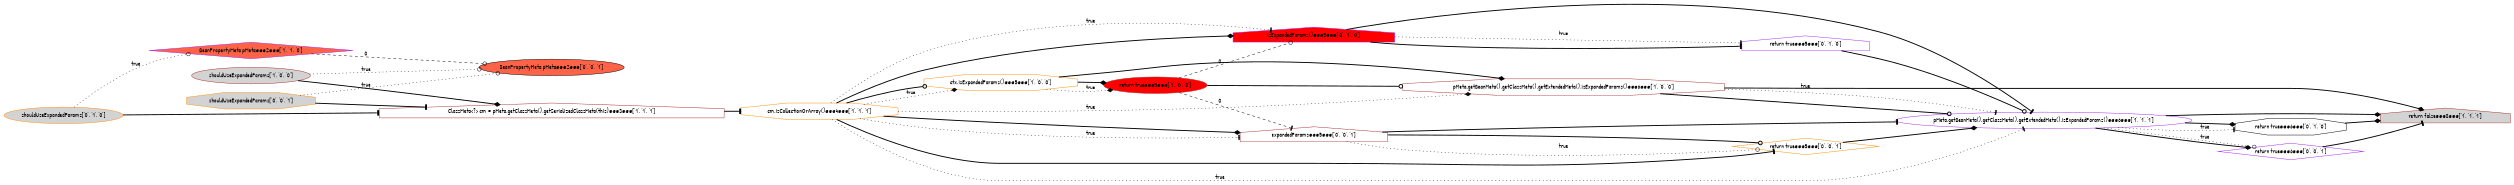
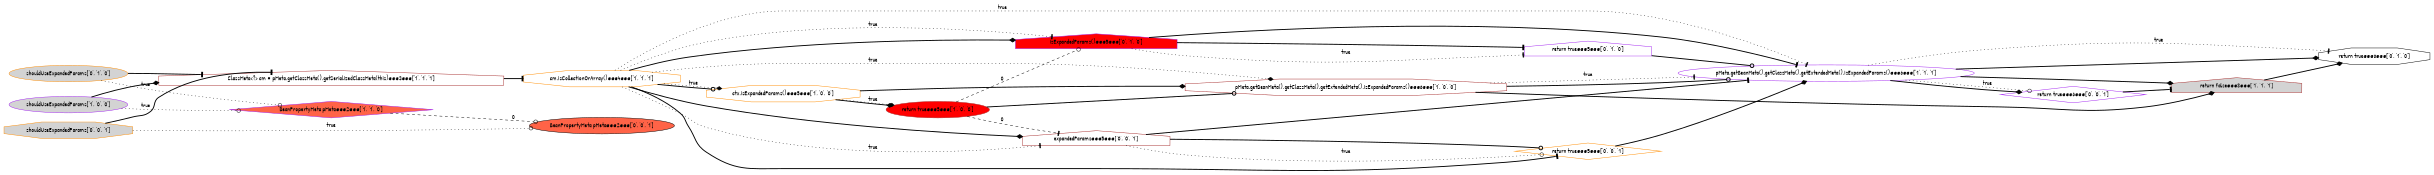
(393, 72) -> (179, 110)
(251, 76) -> (68, 105)
(2360, 122) -> (2300, 72)
